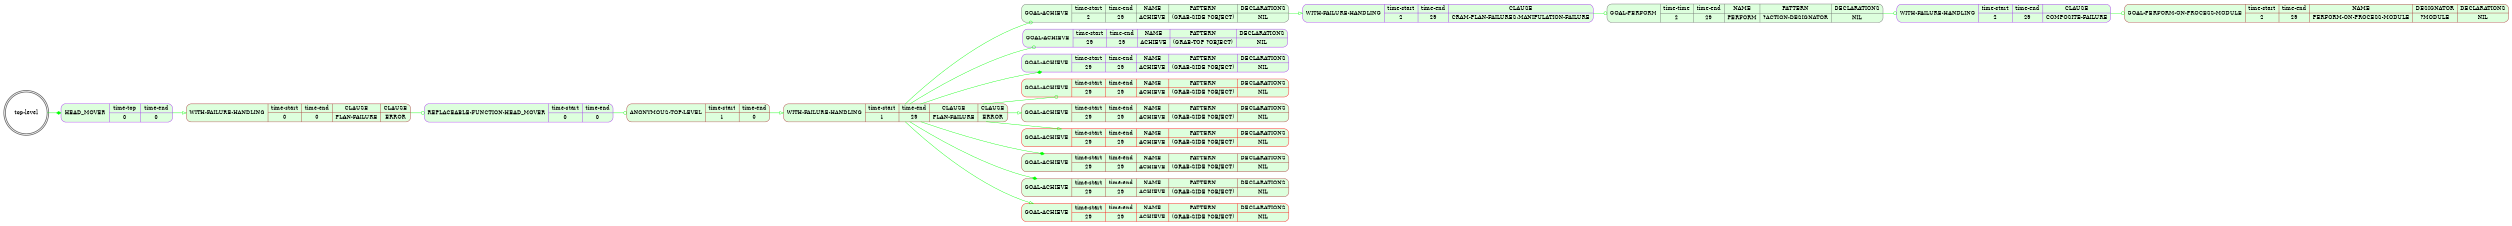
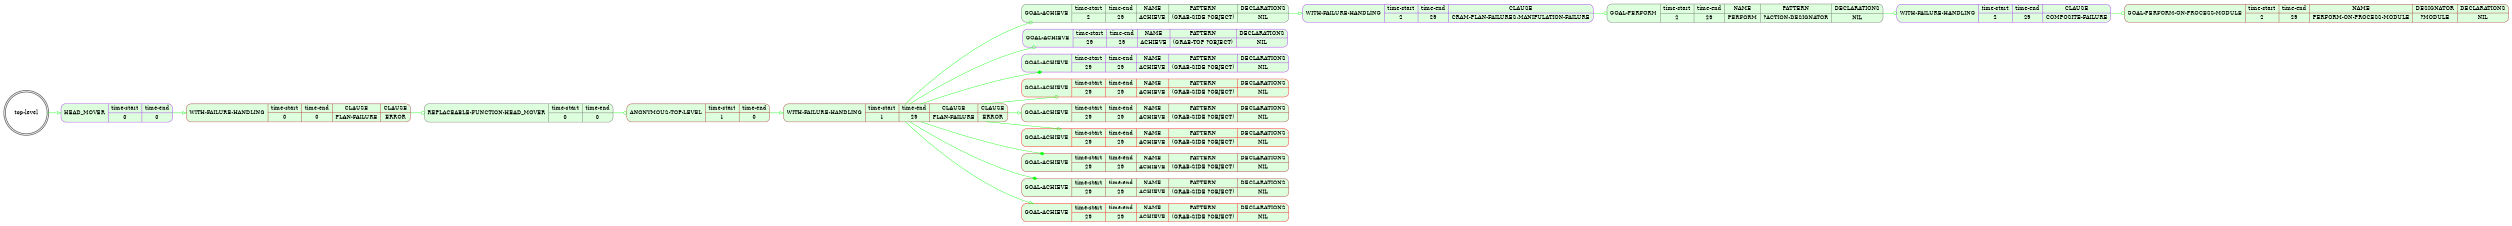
(1677, 8) -> (1677, 8)
(125, 108) -> (125, 108)
(52, 113) -> (52, 113)
(519, 113) -> (519, 113)
